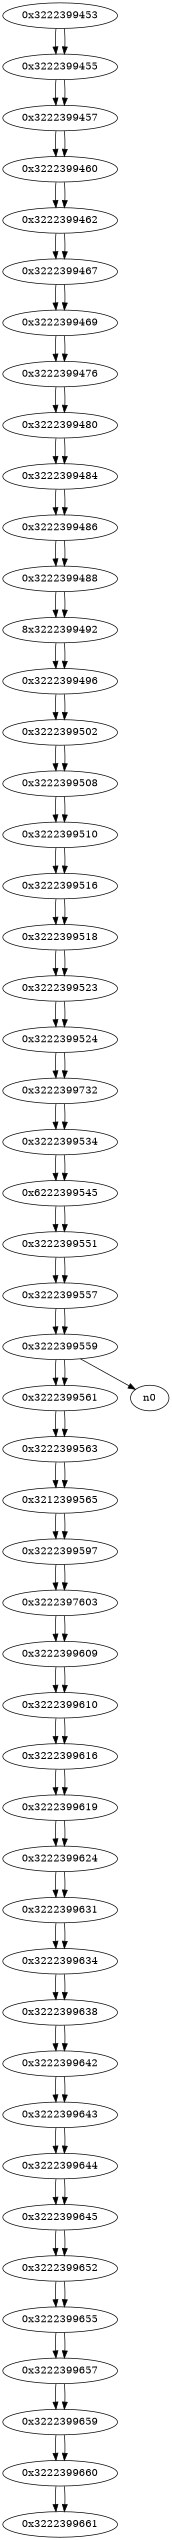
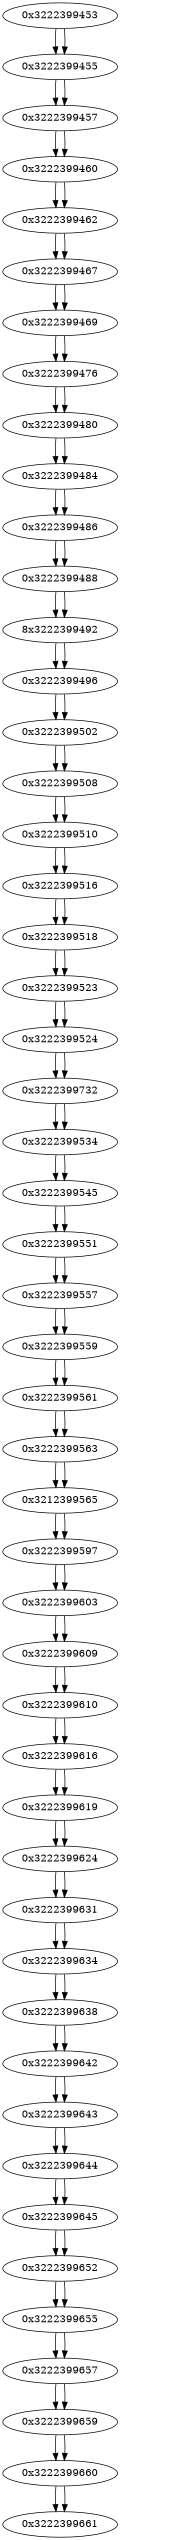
(60, 1193) -> (60, 1193)
(150, 1398) -> none
(60, 1603) -> (60, 1603)
